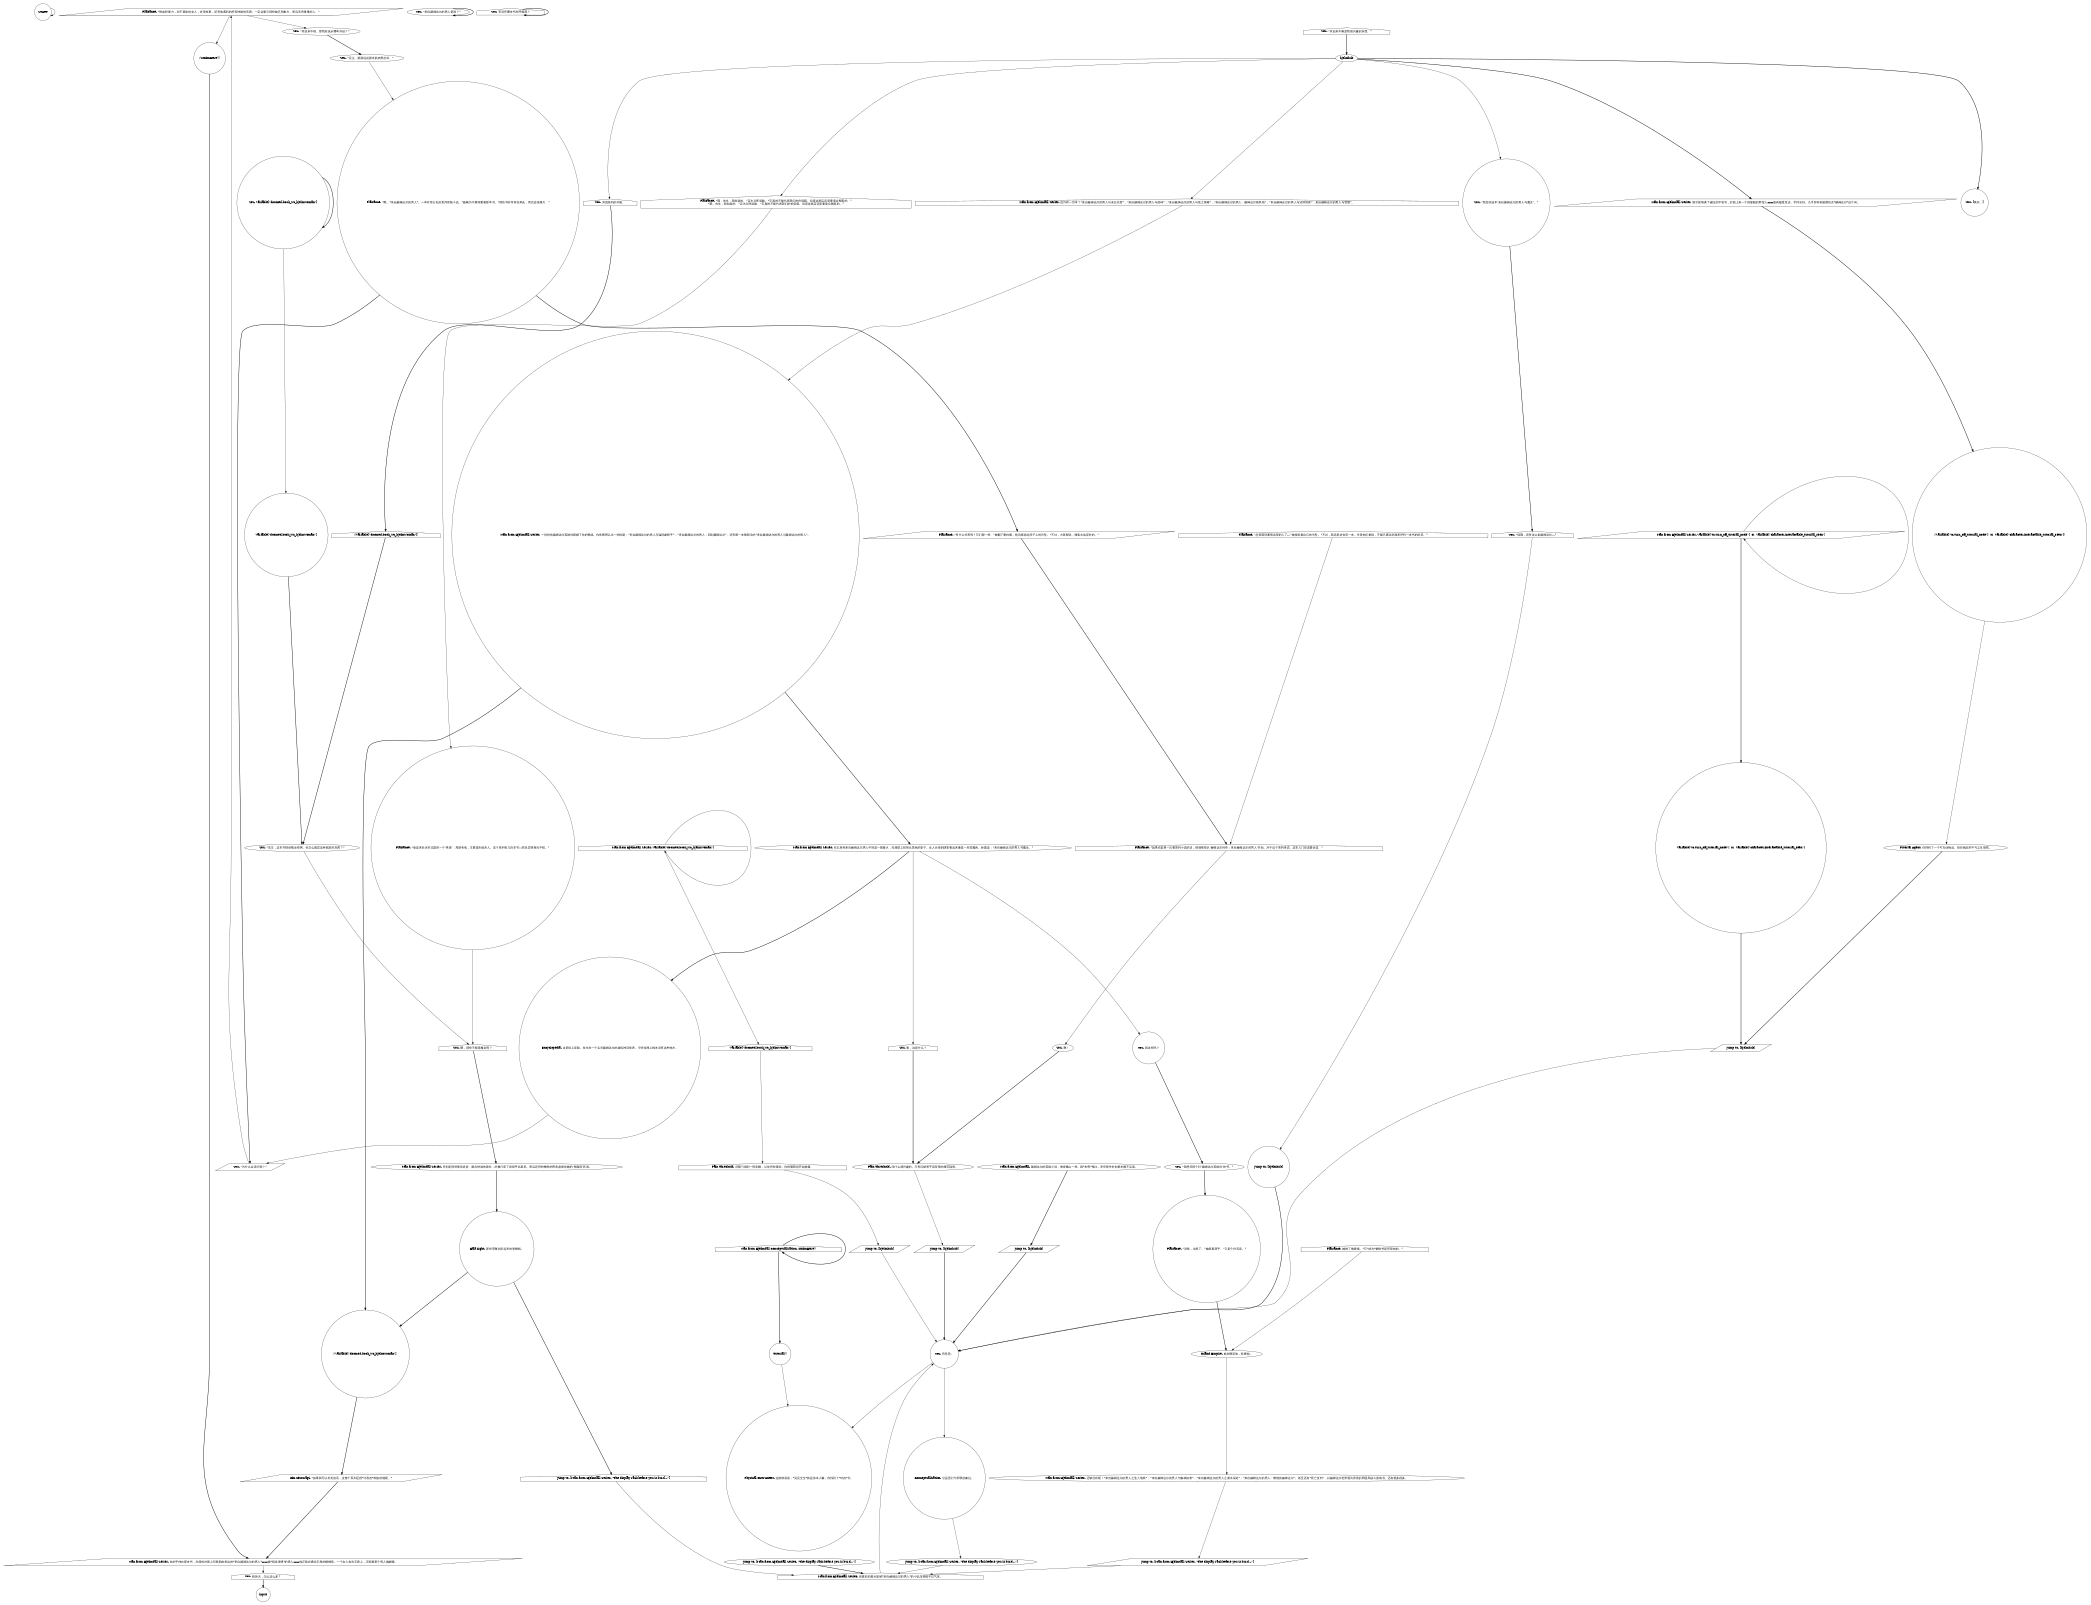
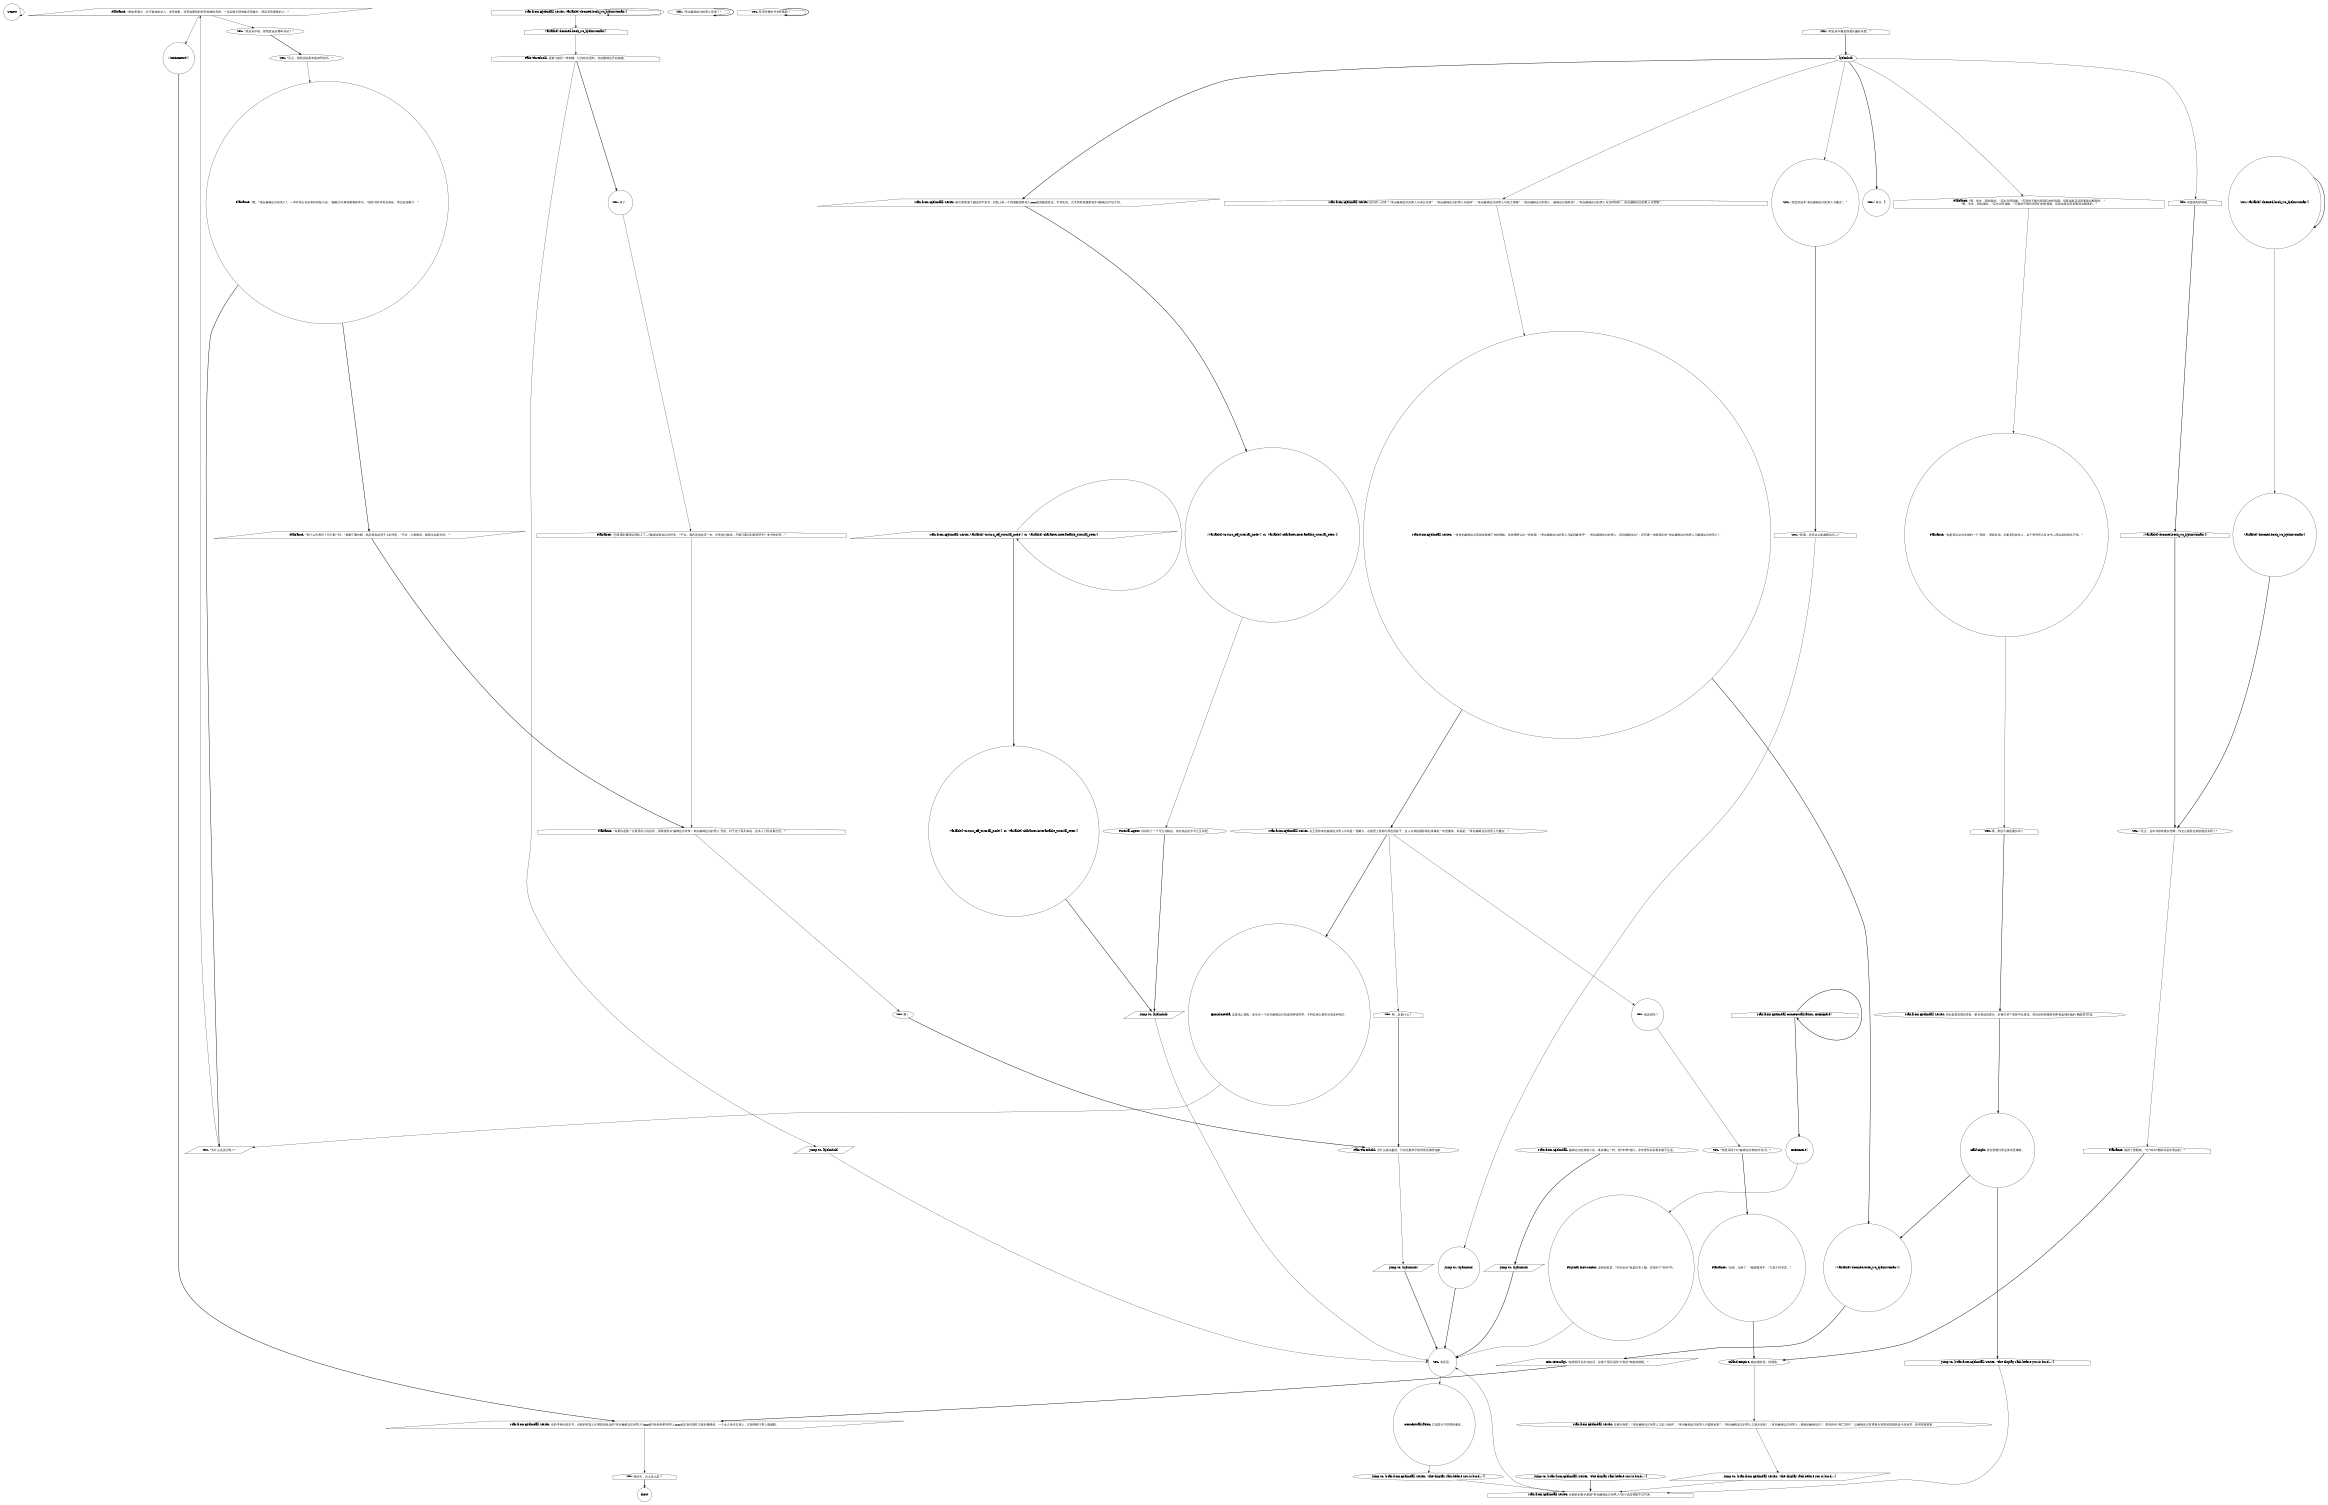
none -> (620, 203)
(375, 956) -> (2161, 990)
(1179, 1112) -> (1698, 1086)
(1299, 1302) -> (1987, 1299)
(780, 1354) -> (1800, 1150)
(892, 1393) -> (1518, 1346)
